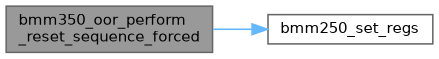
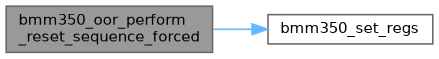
(350, 29) -> (350, 29)
